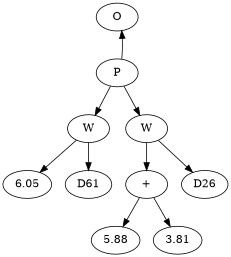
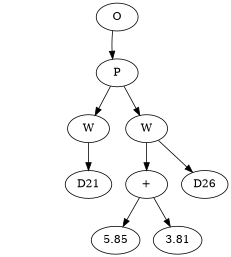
(122, 49) -> (112, 41)
(27, 184) -> none
(89, 184) -> (89, 184)
(116, 240) -> (116, 240)
